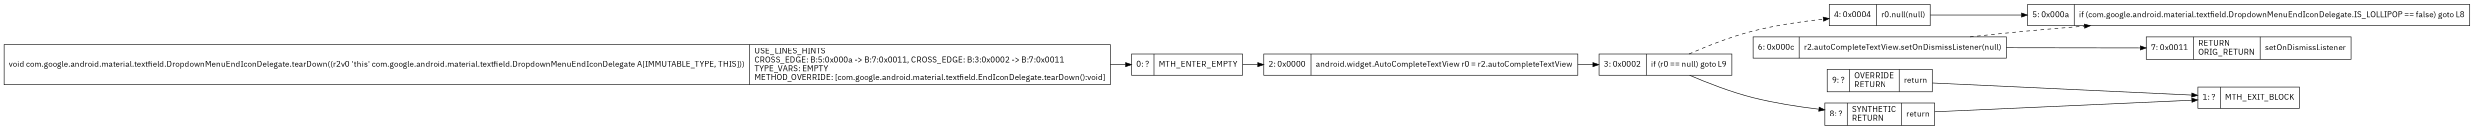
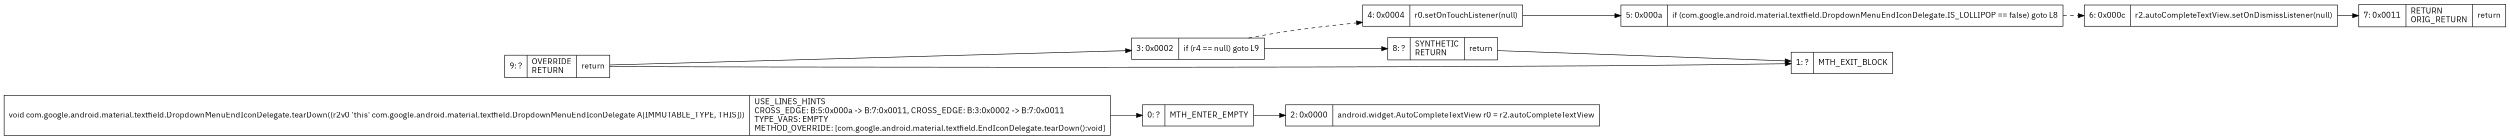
(1903, 15) -> (1466, 15)
(2027, 31) -> (2071, 16)
(2306, 48) -> (2489, 15)
(1689, 64) -> (1222, 48)
(1585, 65) -> (868, 58)
